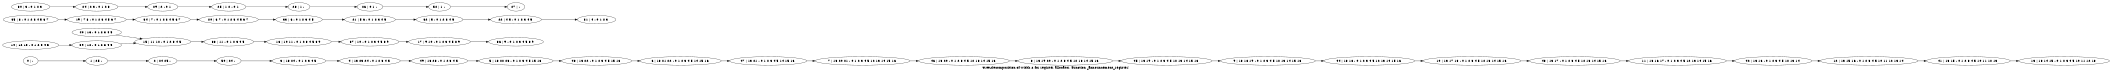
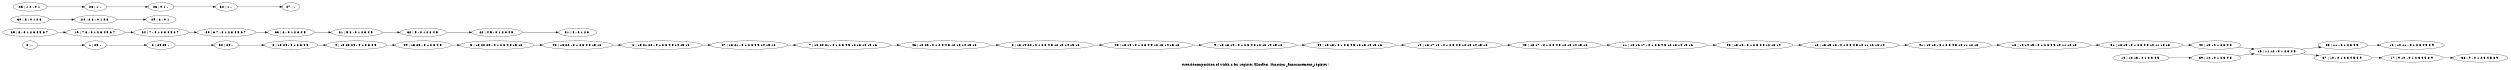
(194, 7) -> none
(335, 42) -> (2309, 55)
none -> (2141, 45)
